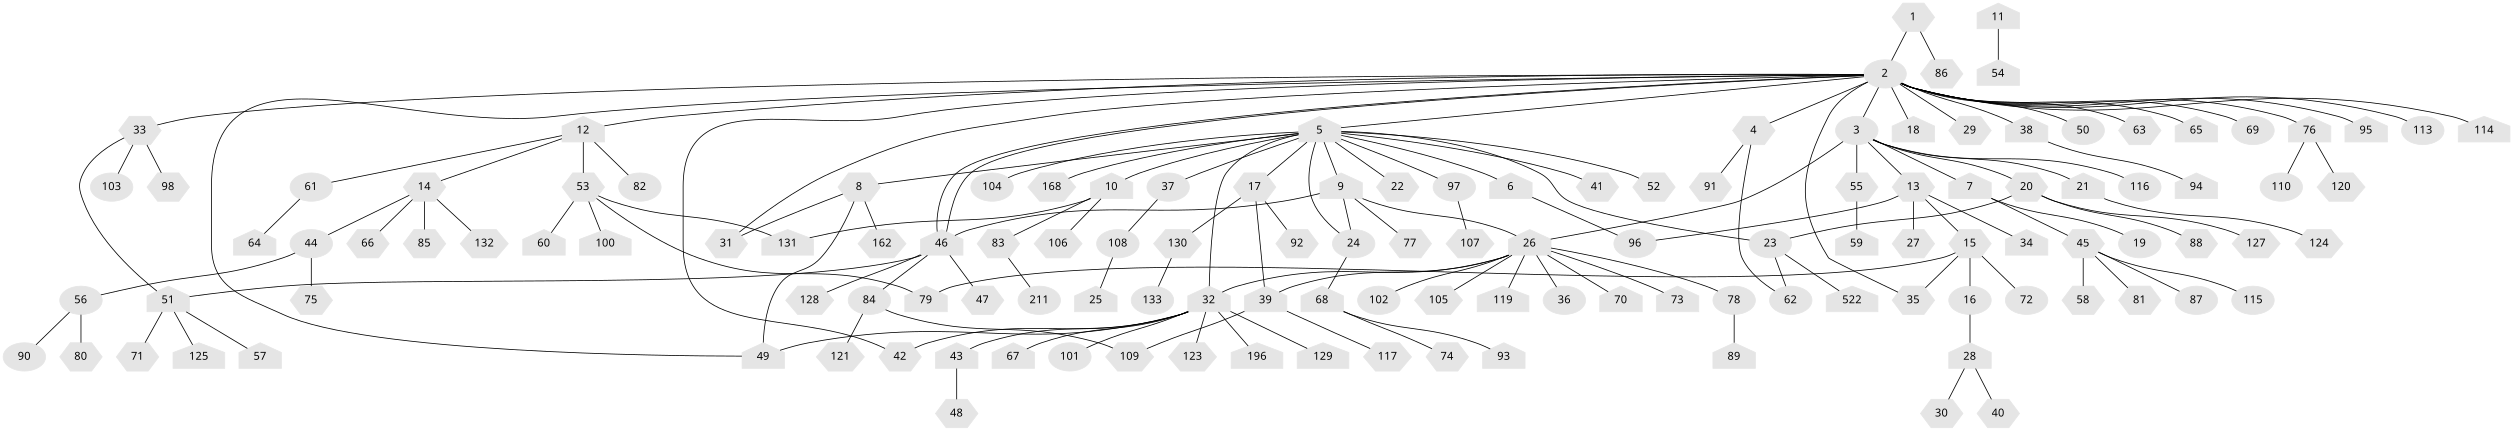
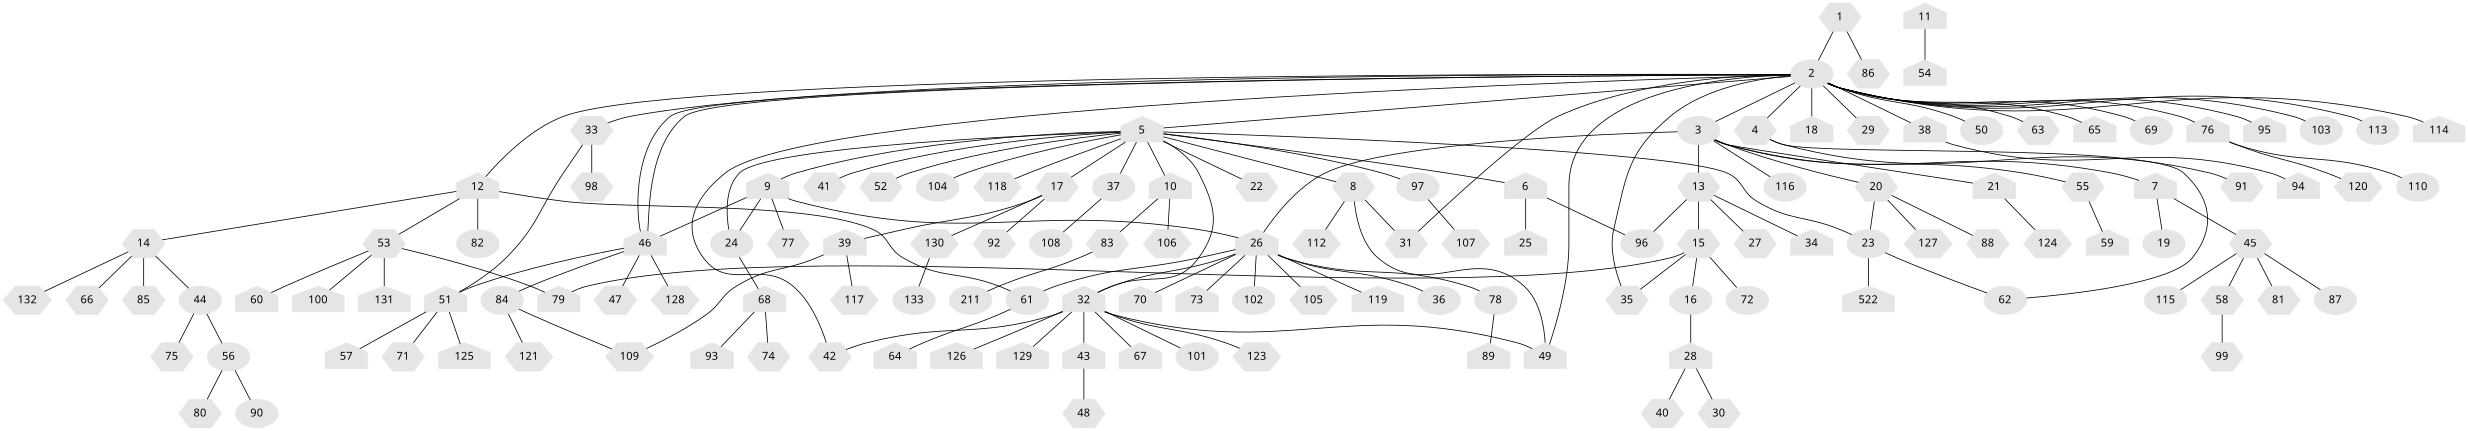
(126, 159) -> (2066, 102)
(1052, 187) -> (997, 187)
(958, 220) -> none
(882, 244) -> (1317, 244)
(1394, 272) -> (1144, 267)
(1106, 275) -> (1526, 214)
(1257, 357) -> (957, 357)
none -> (2222, 357)
